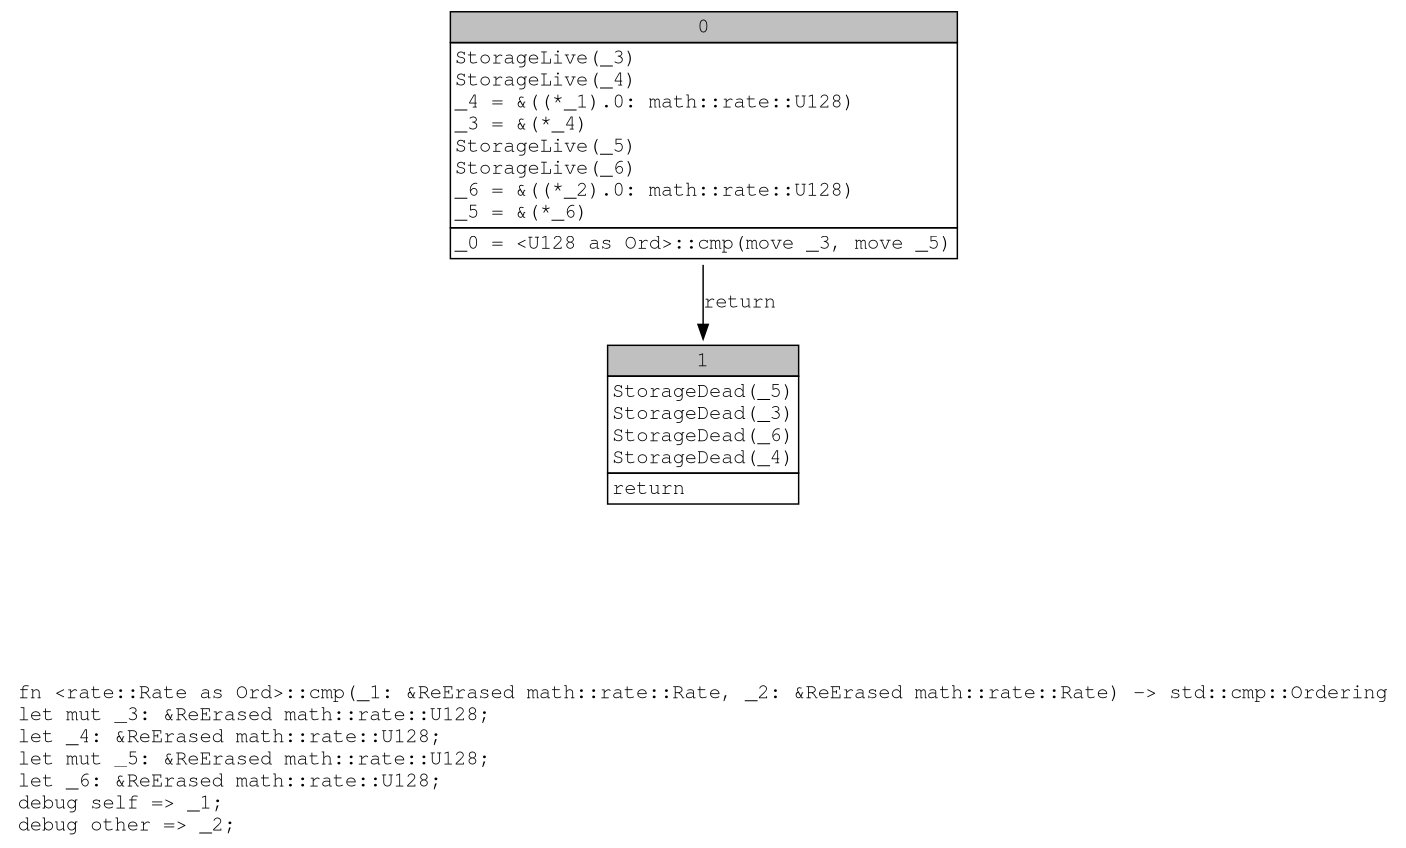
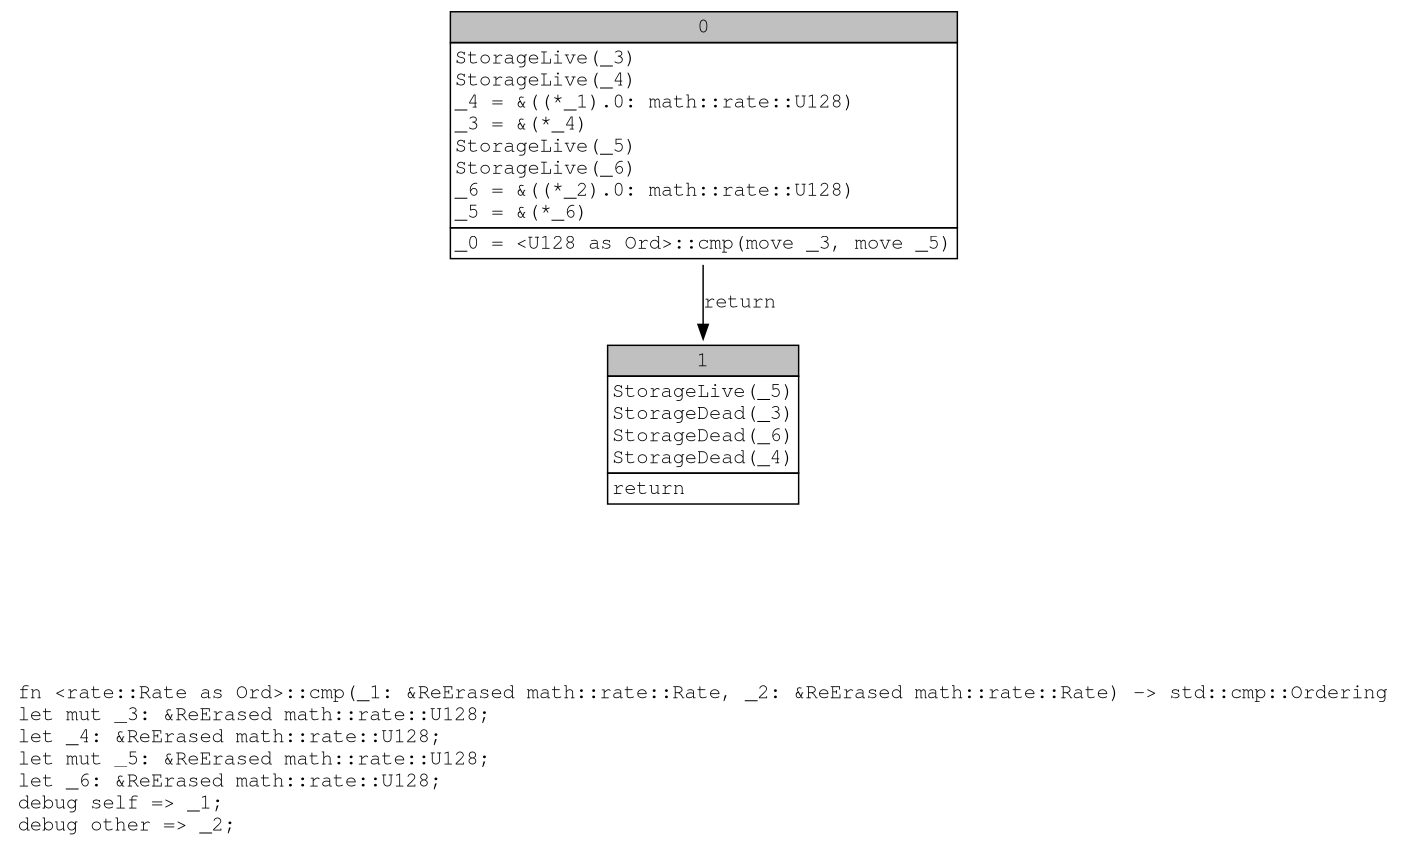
(703, 391) -> (703, 391)
